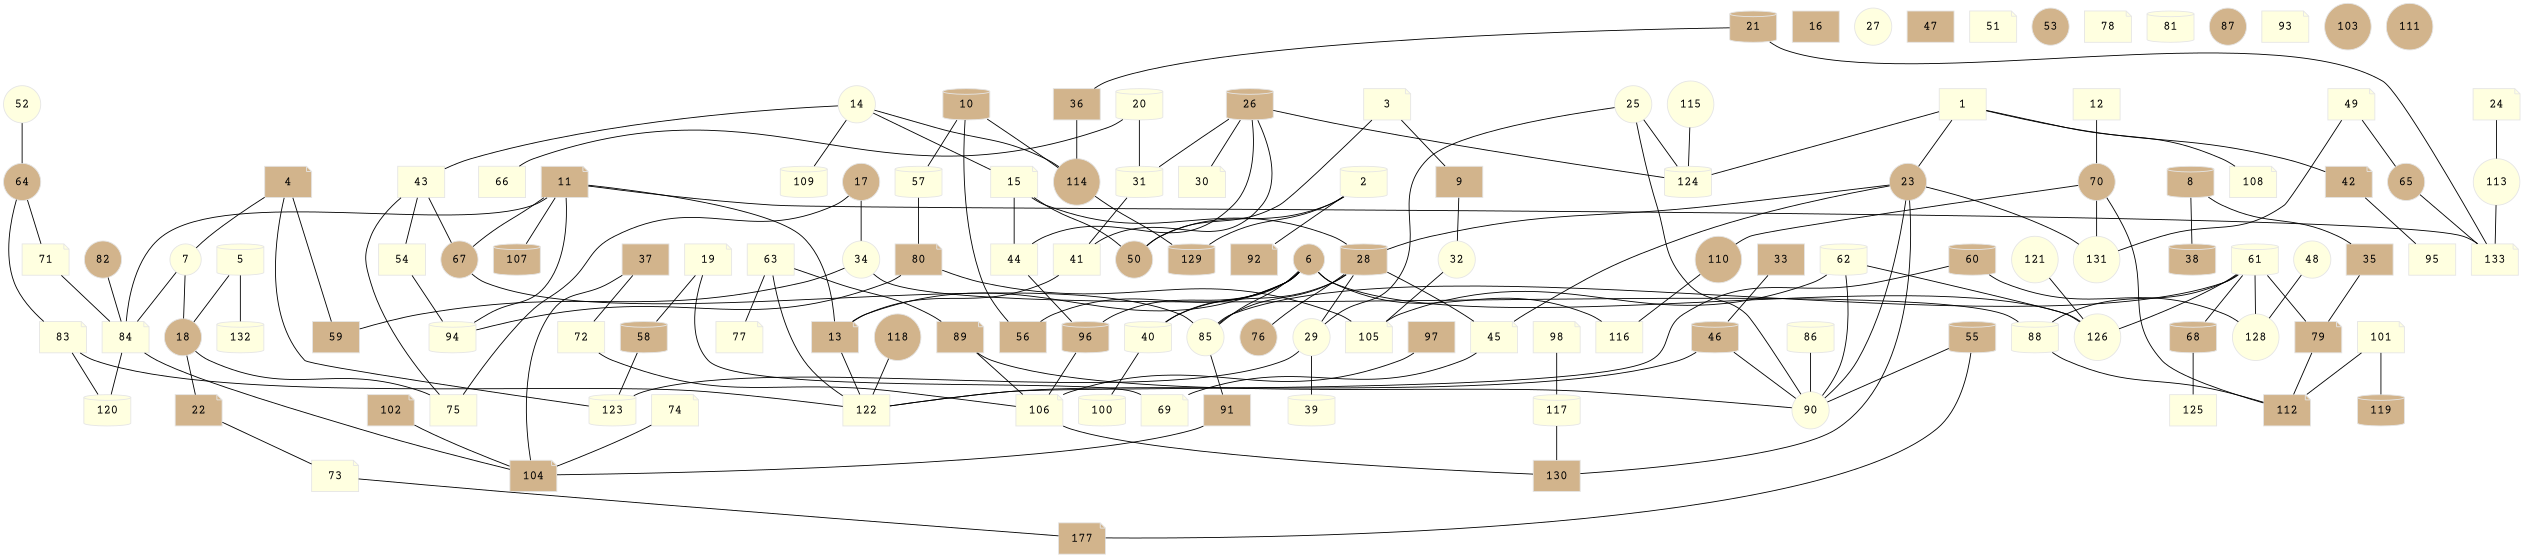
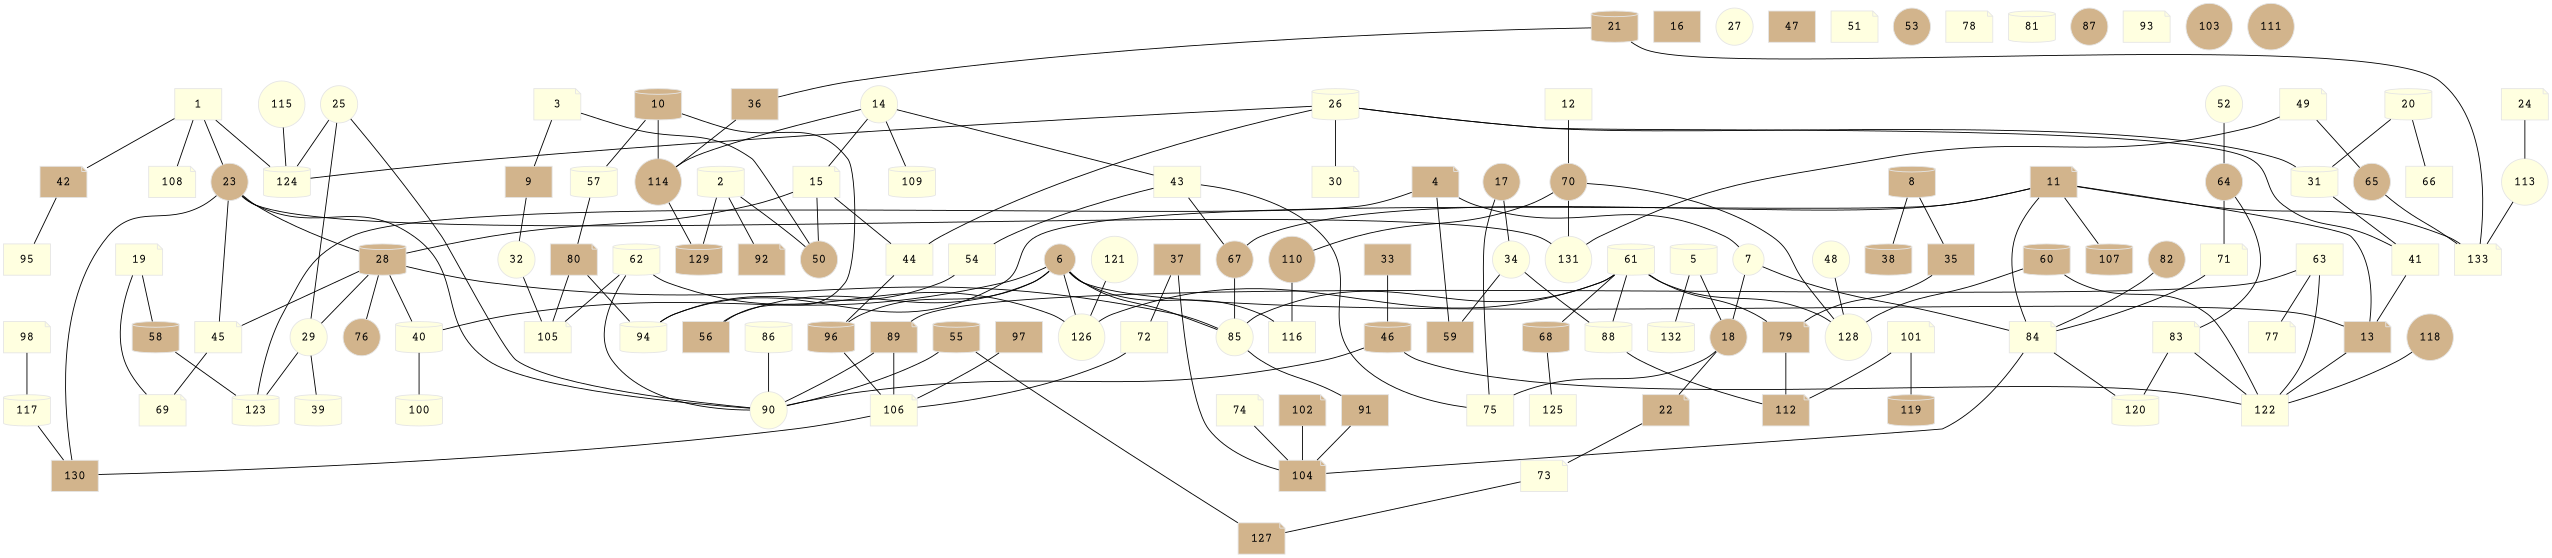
(1250, 104) -> (1335, 104)
(2145, 333) -> (1732, 215)
(1082, 539) -> (1262, 539)
